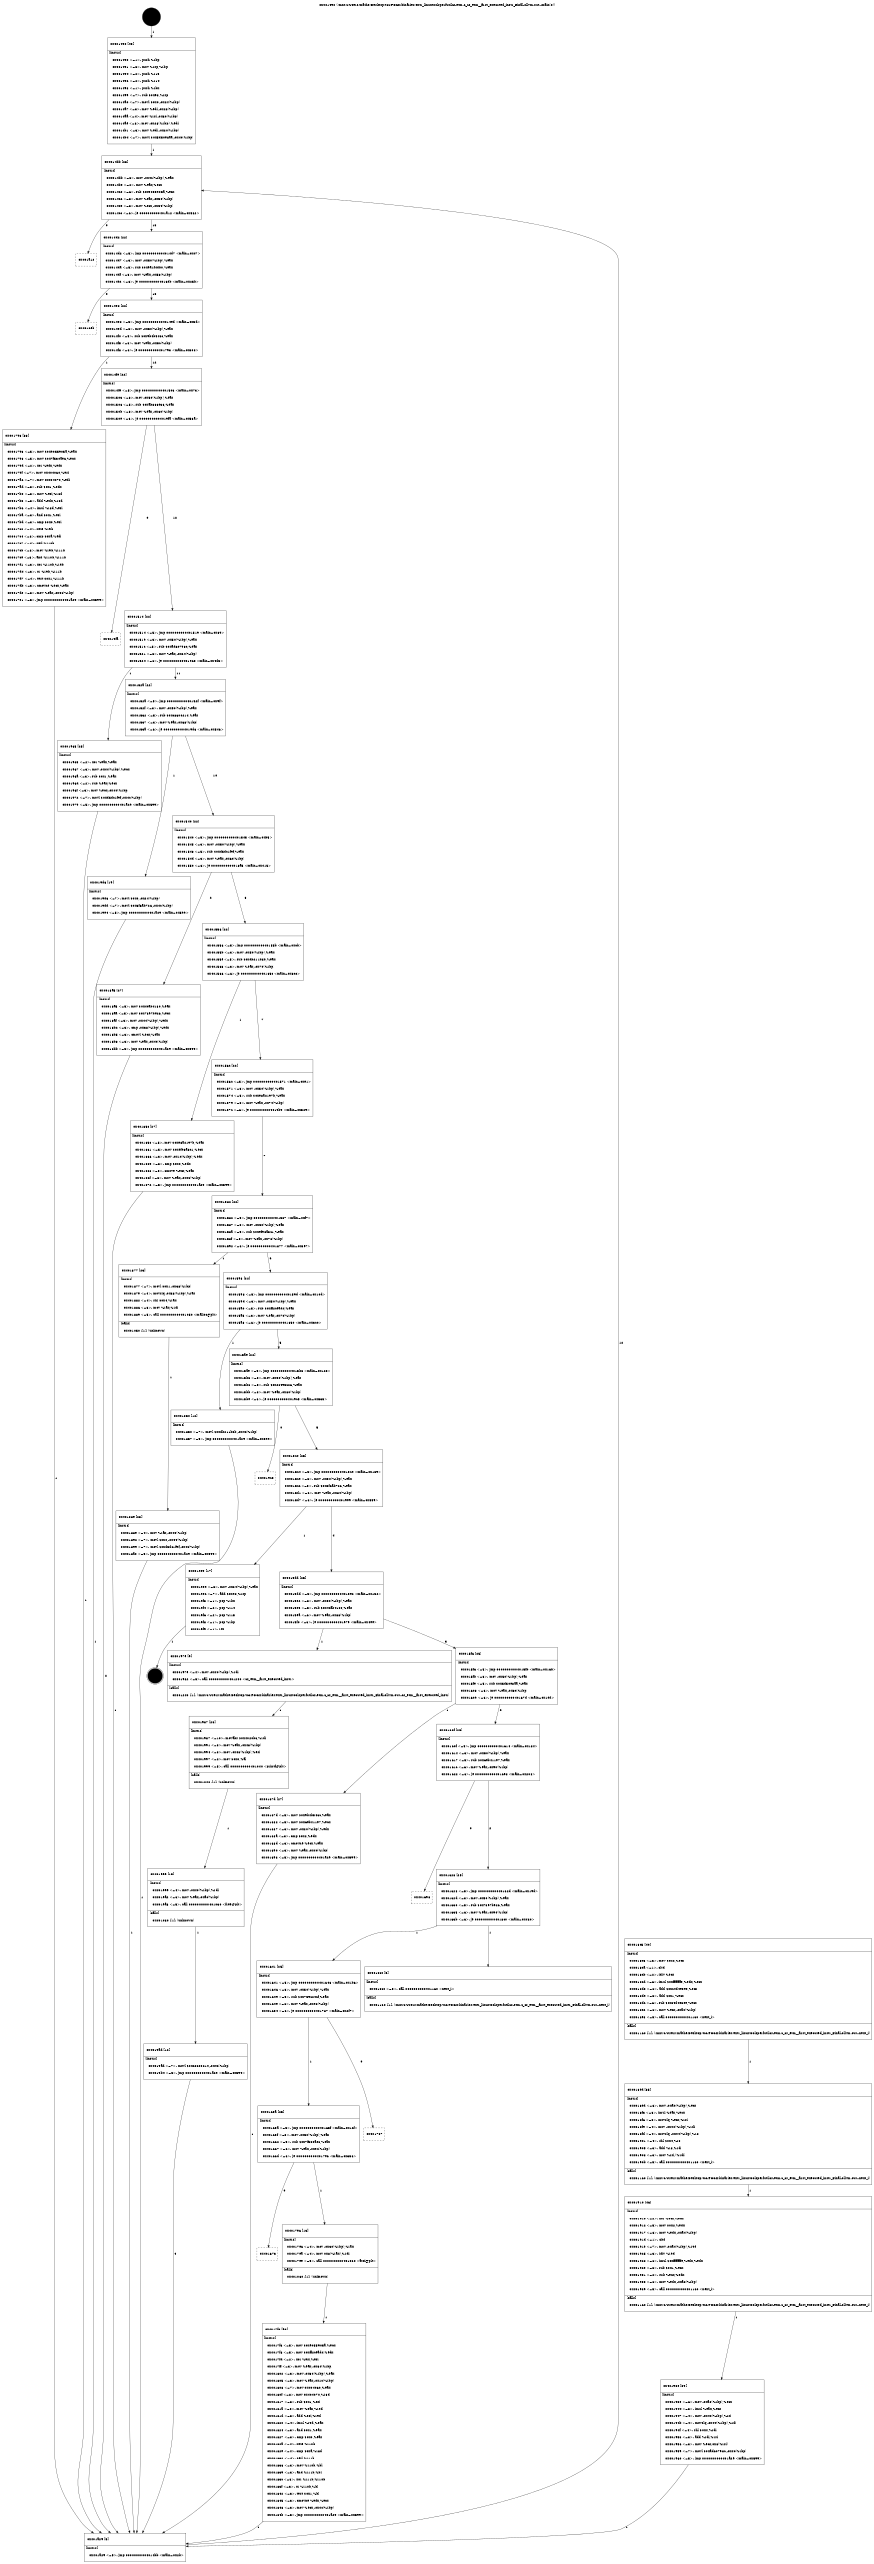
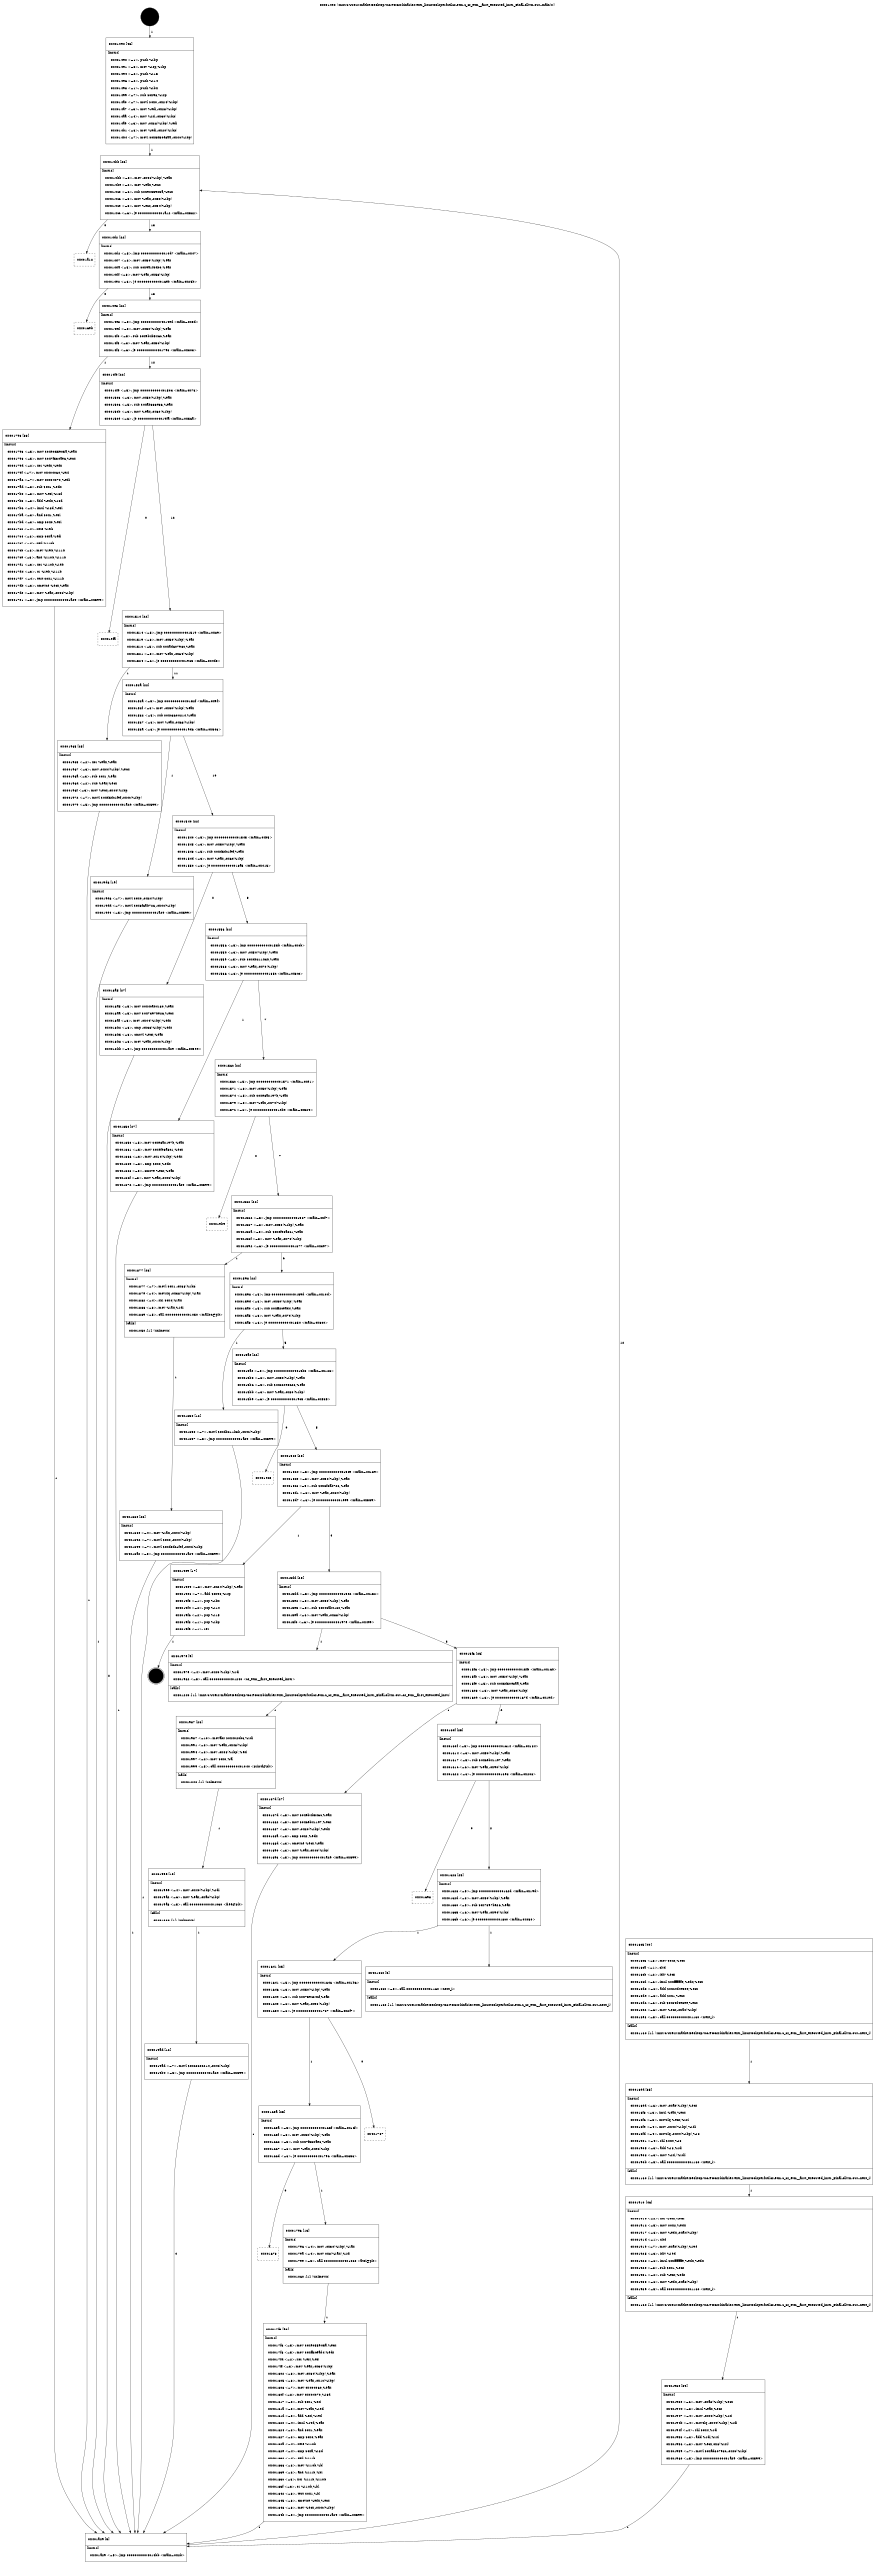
none -> (217, 1224)
